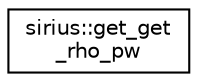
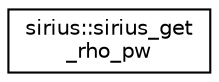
(99, 41) -> (109, 41)
